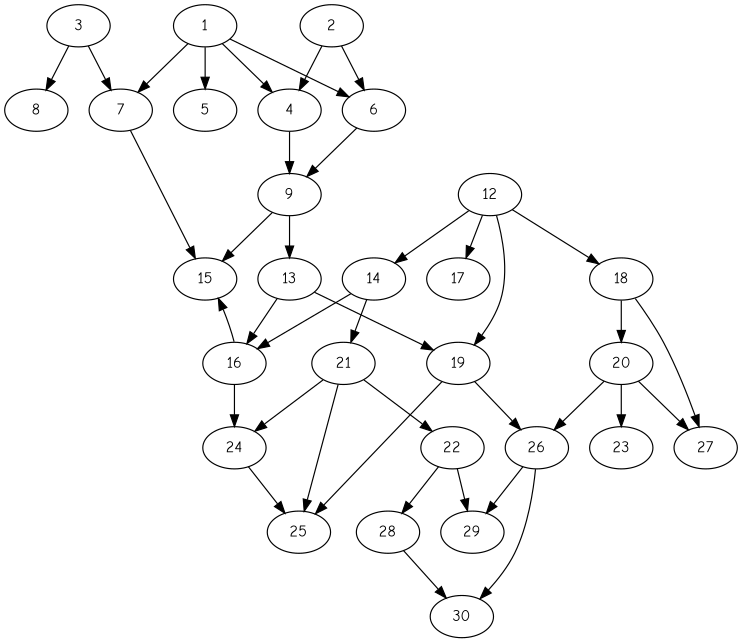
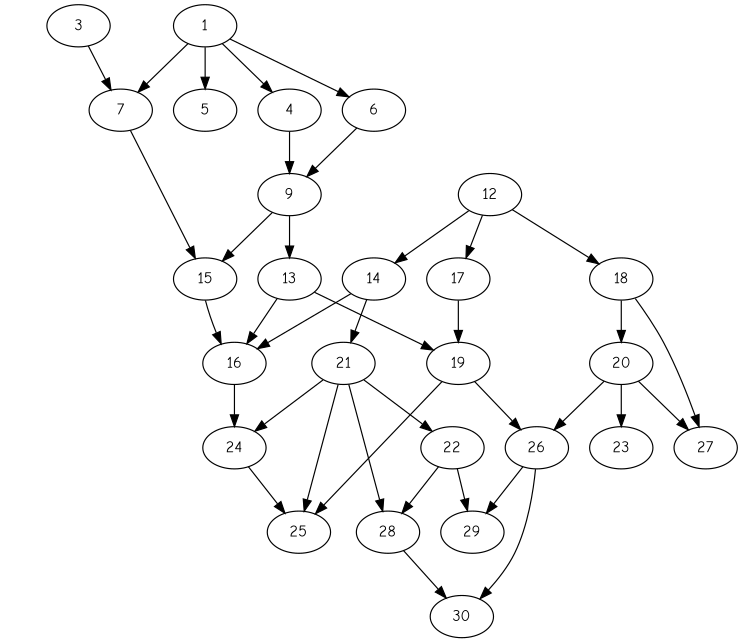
(332, 26) -> none
(36, 110) -> none
(504, 278) -> (458, 315)
(229, 325) -> (210, 317)
none -> (364, 442)
